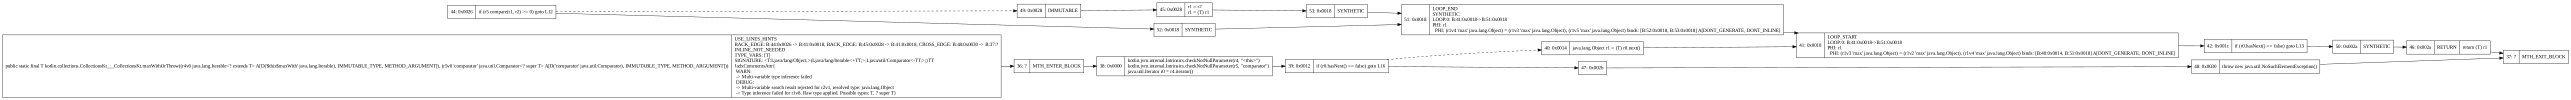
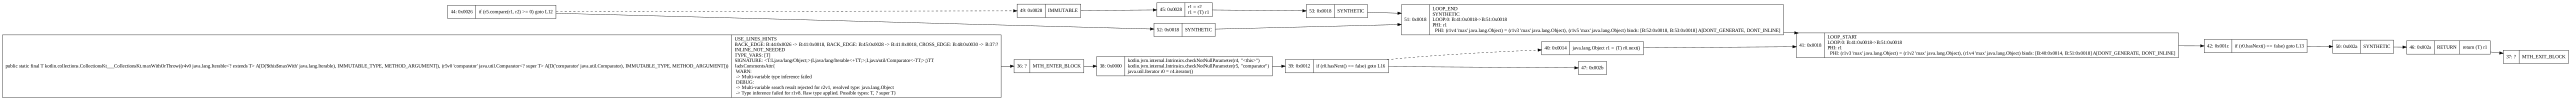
(2256, 67) -> none
